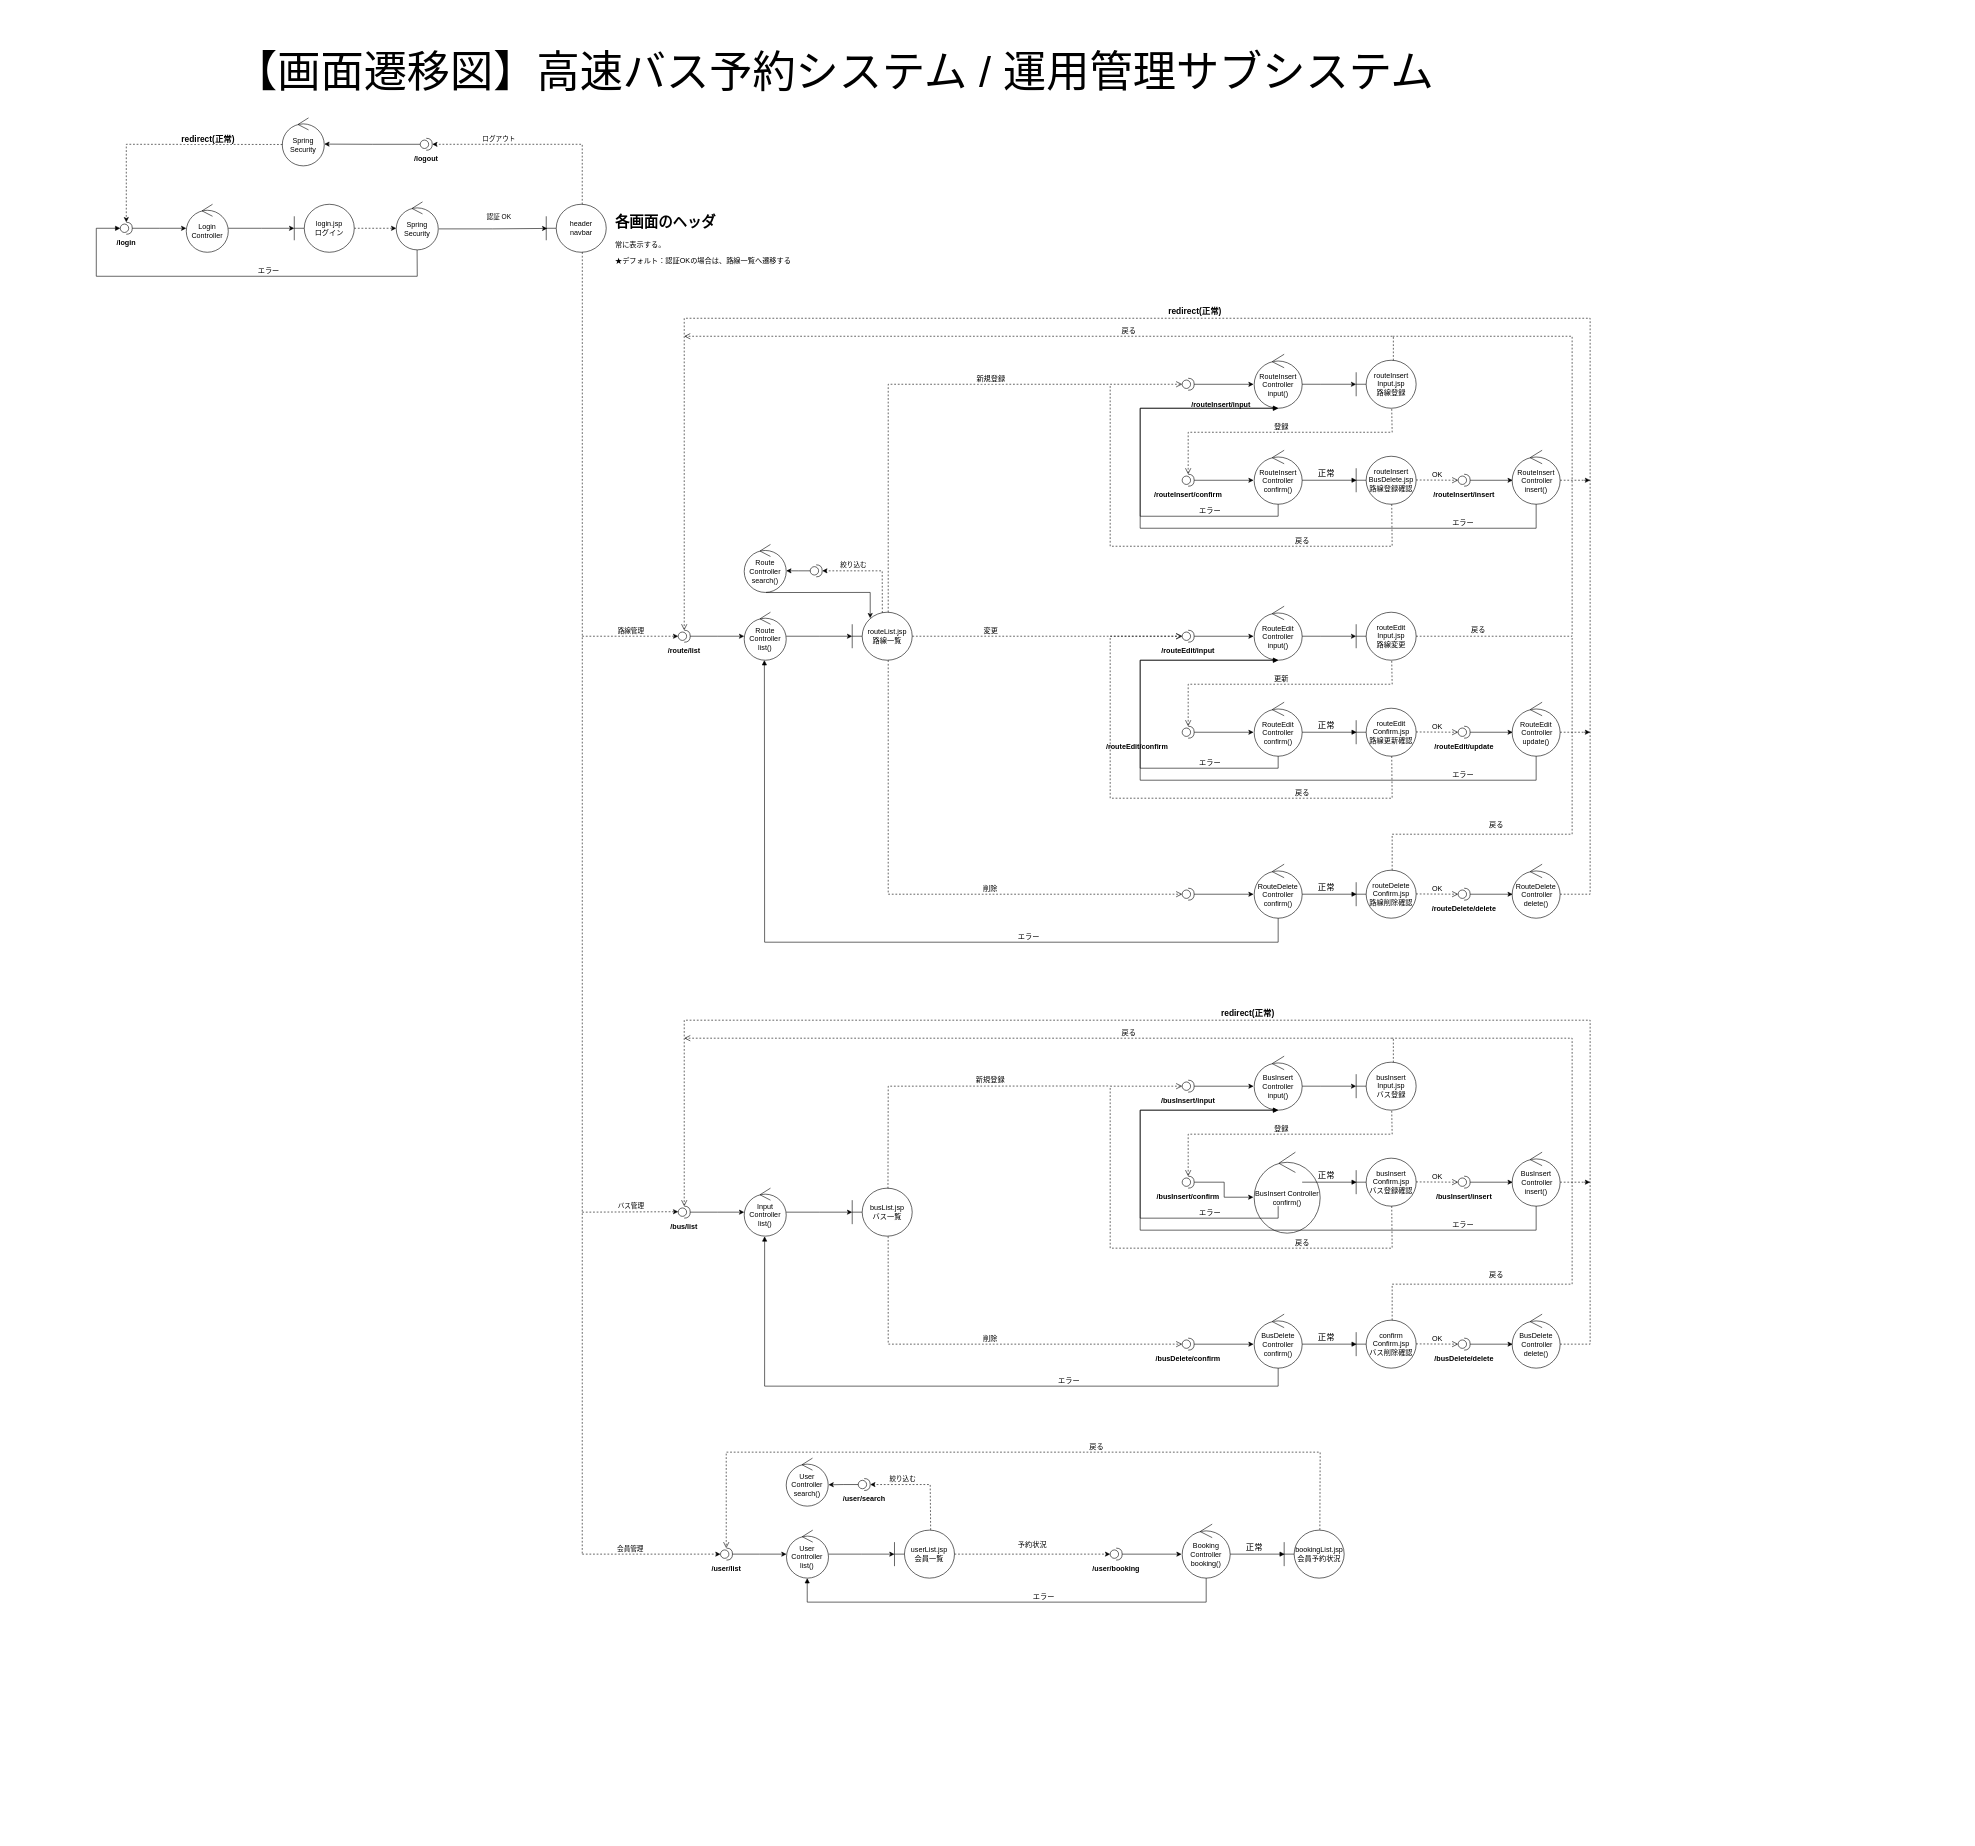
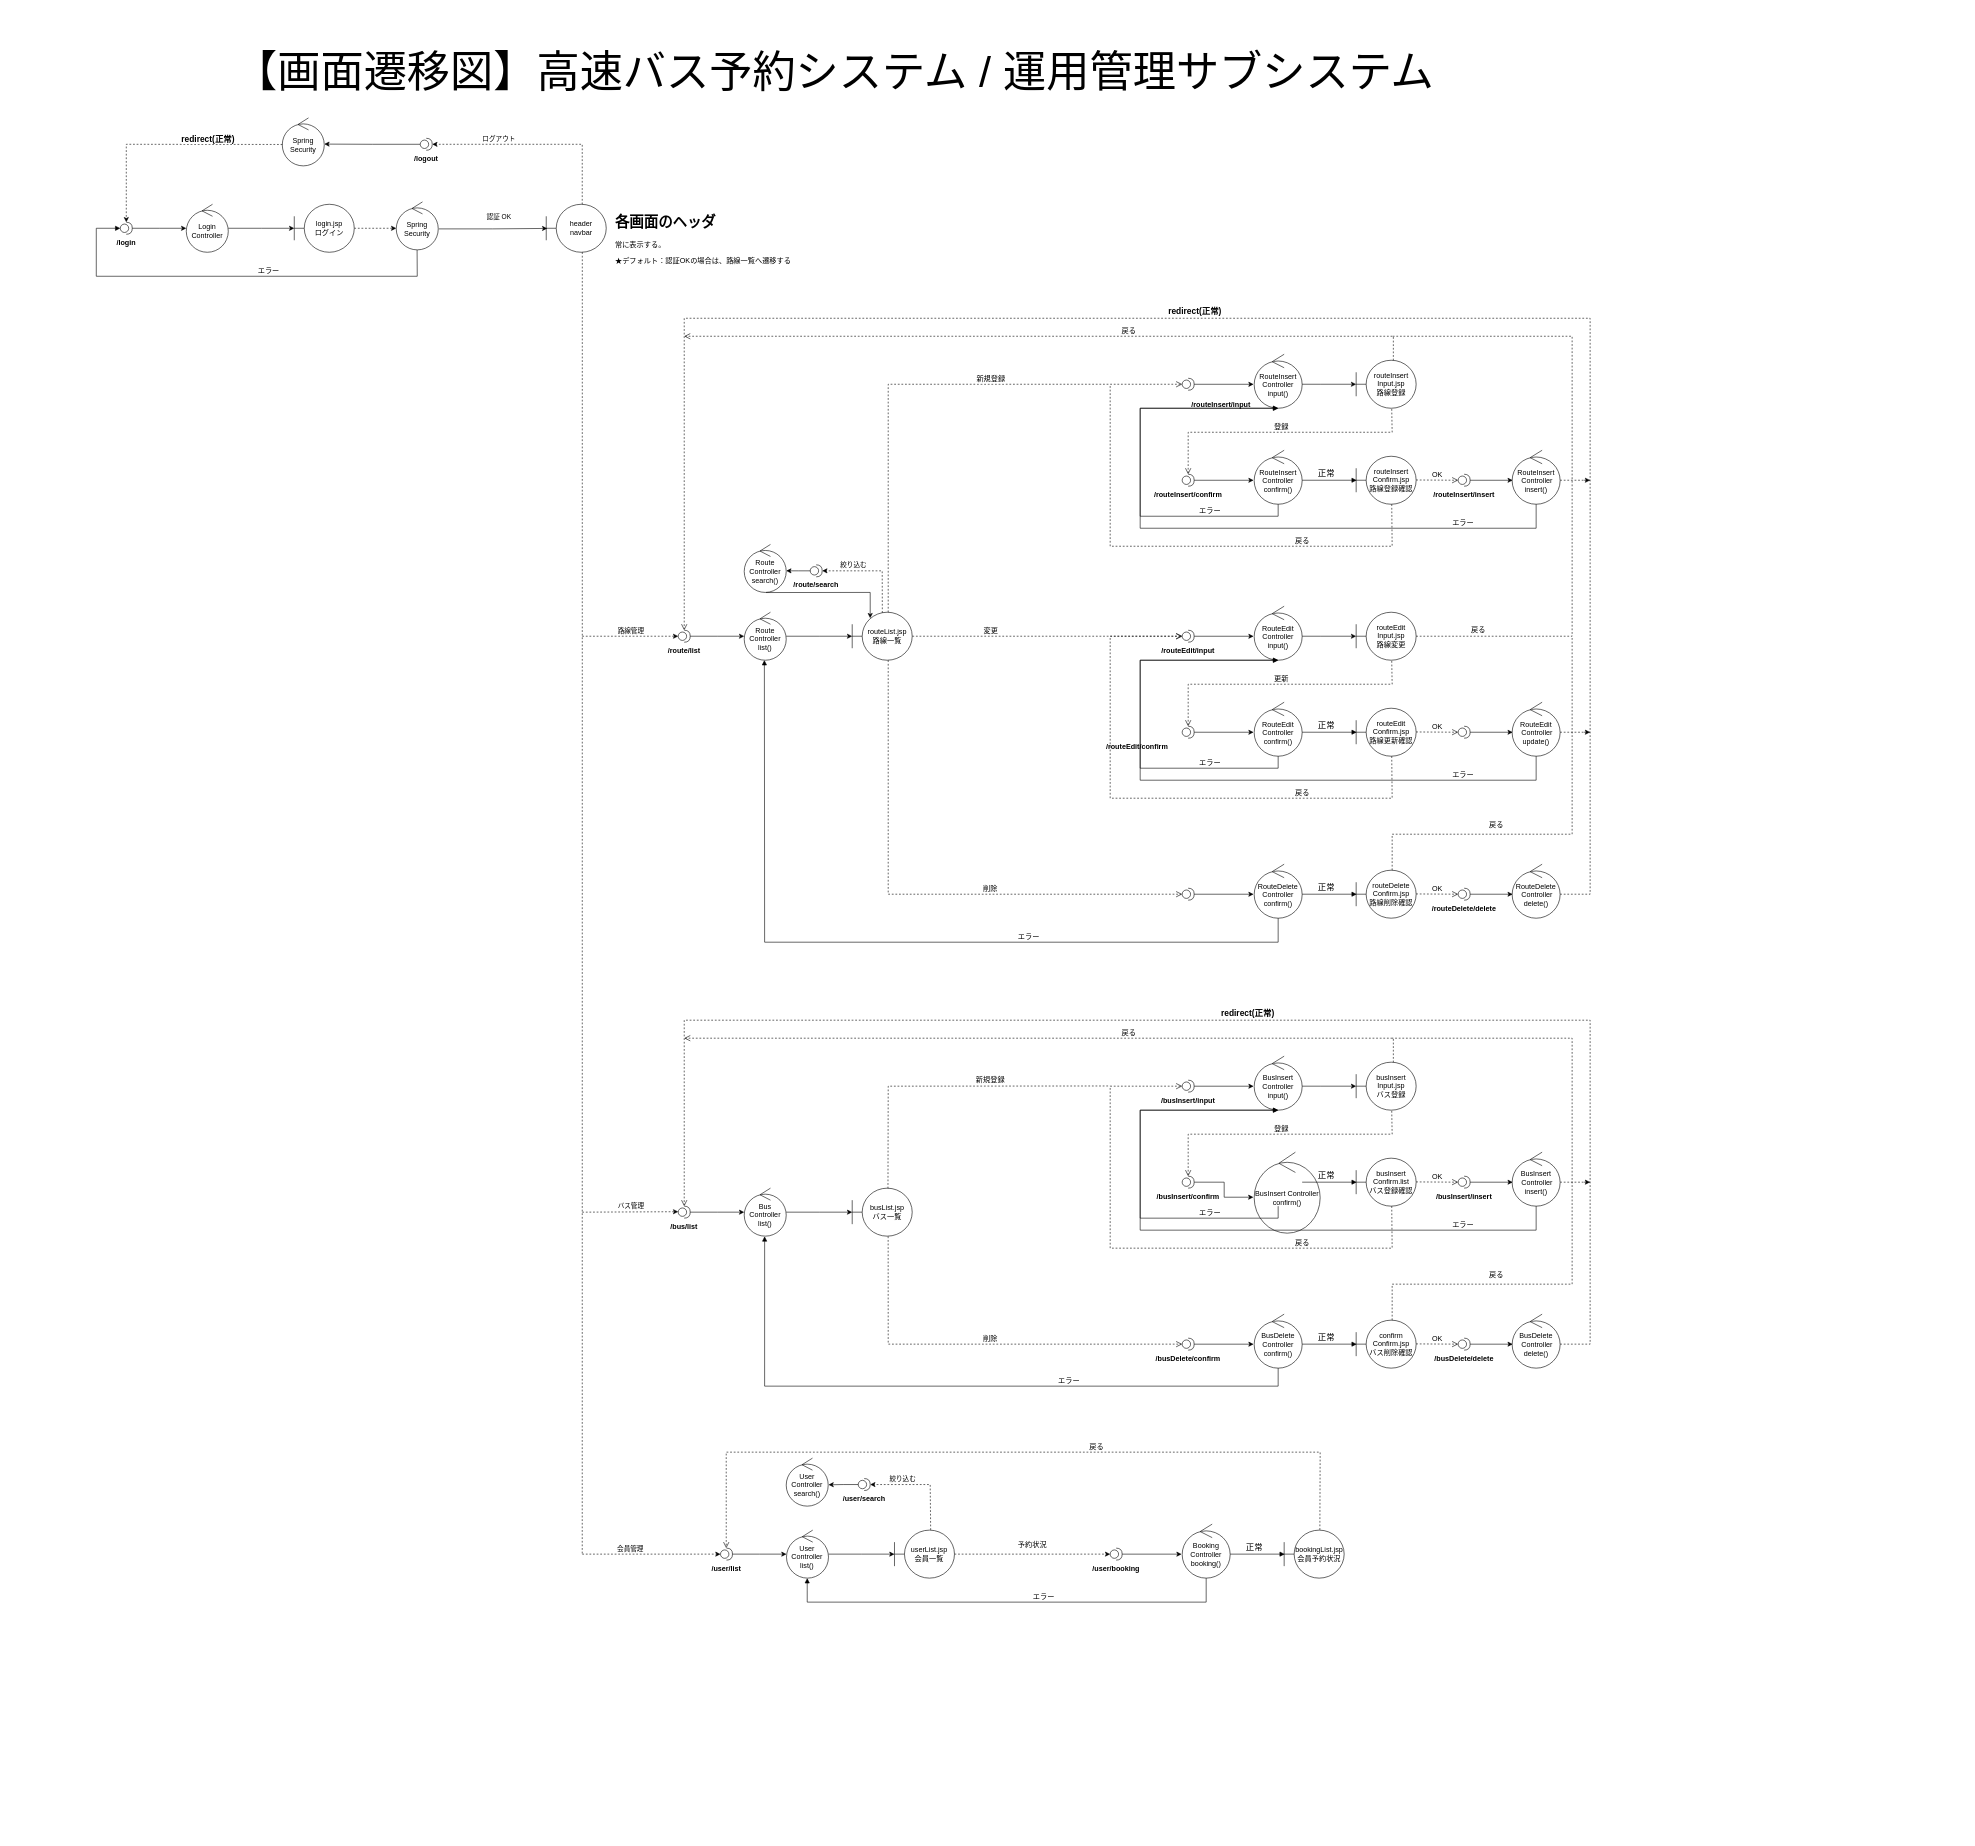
(1391, 480) -> (1391, 480)
none -> (816, 585)
(1464, 746) -> none
(1391, 1182) -> (1391, 1182)
(765, 1215) -> (765, 1215)
